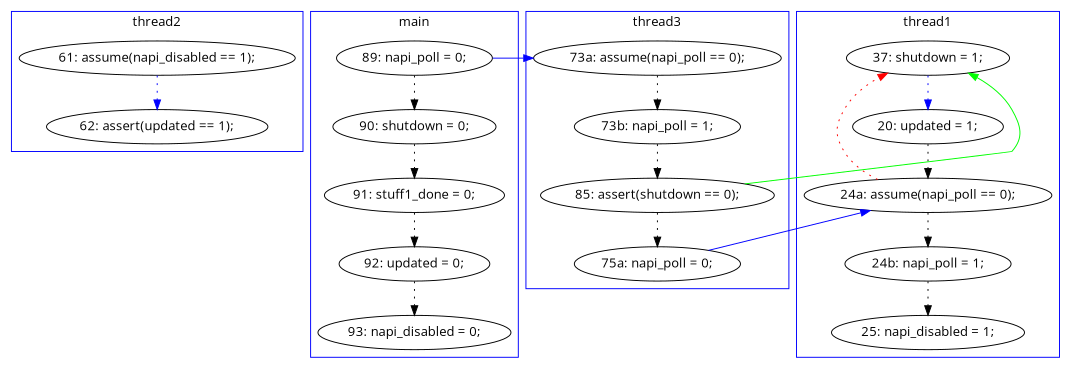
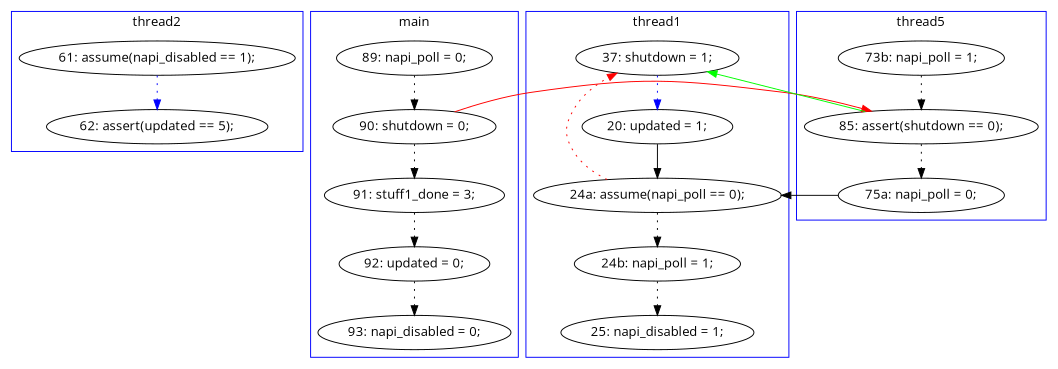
(657, 22) -> (921, 22)
(657, 58) -> none
none -> (648, 81)
(157, 127) -> (157, 127)
(928, 156) -> (657, 156)
(414, 195) -> (414, 195)
(781, 233) -> (815, 195)
